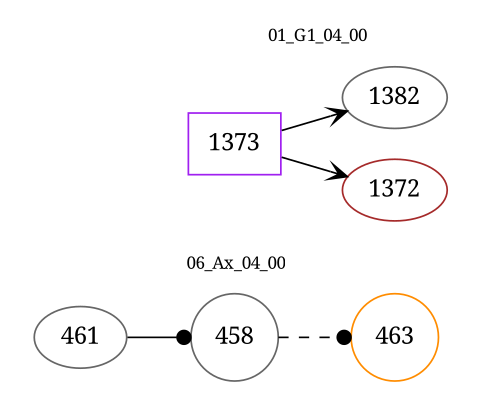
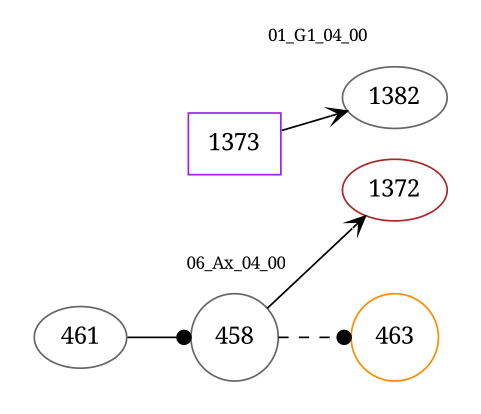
(306, 164) -> (310, 268)
